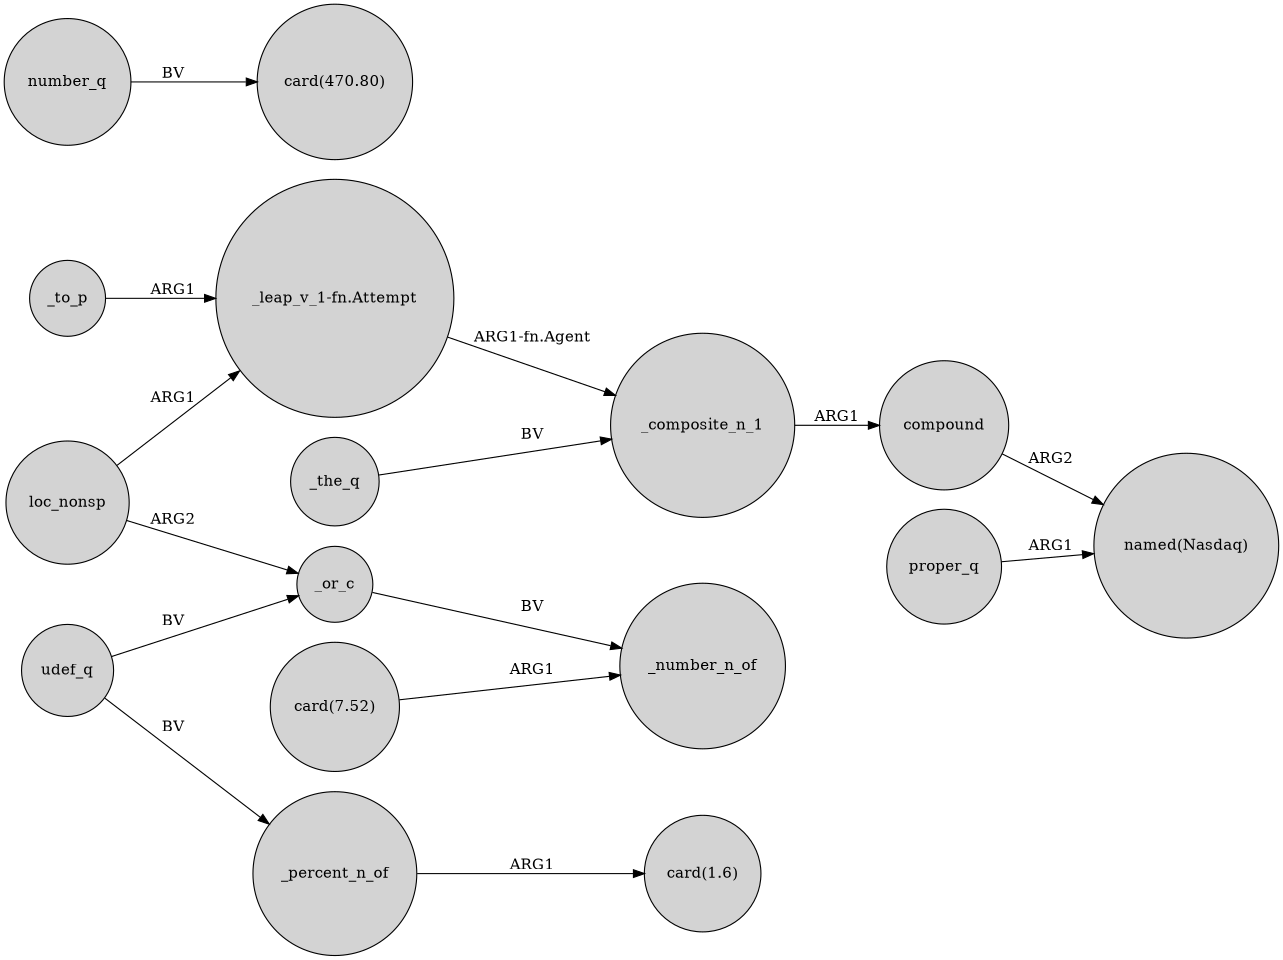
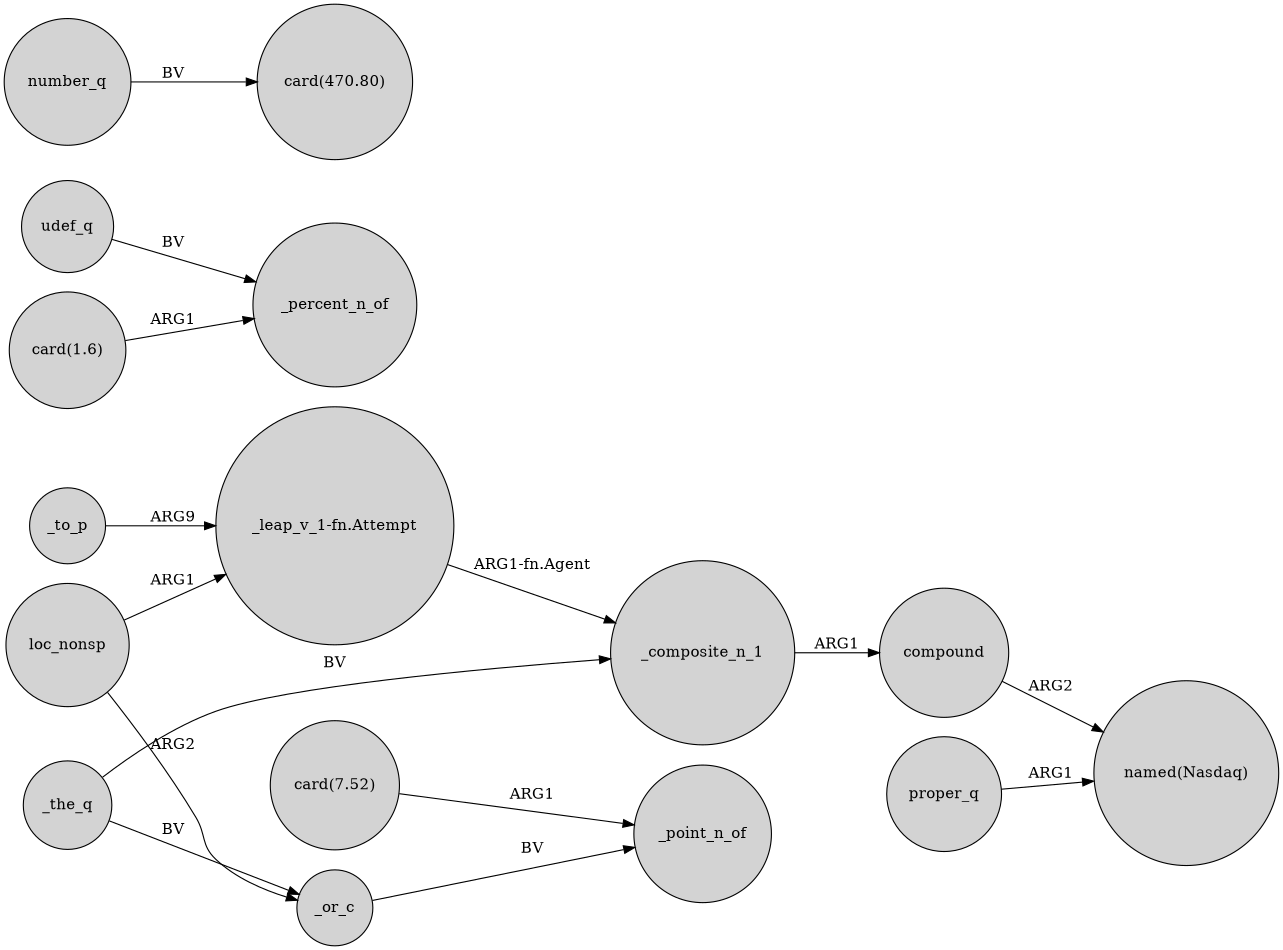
(173, 290) -> (173, 518)
(200, 628) -> (199, 856)
(703, 666) -> (703, 834)
(525, 874) -> (184, 331)
